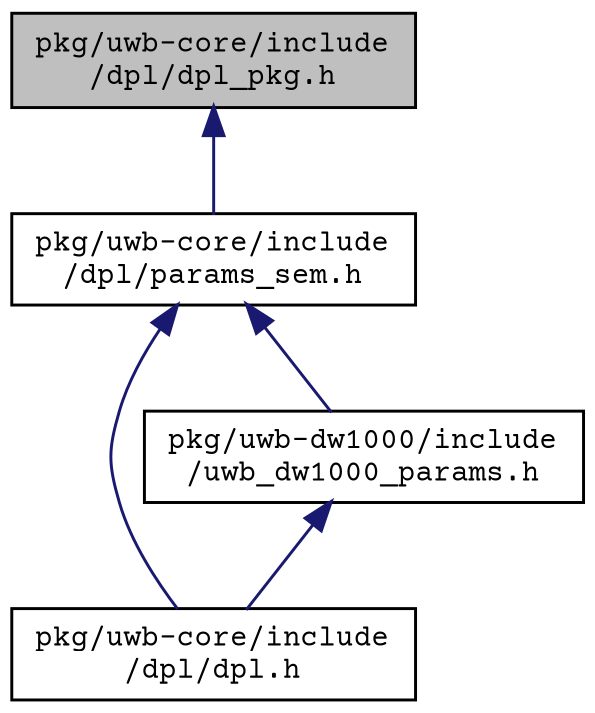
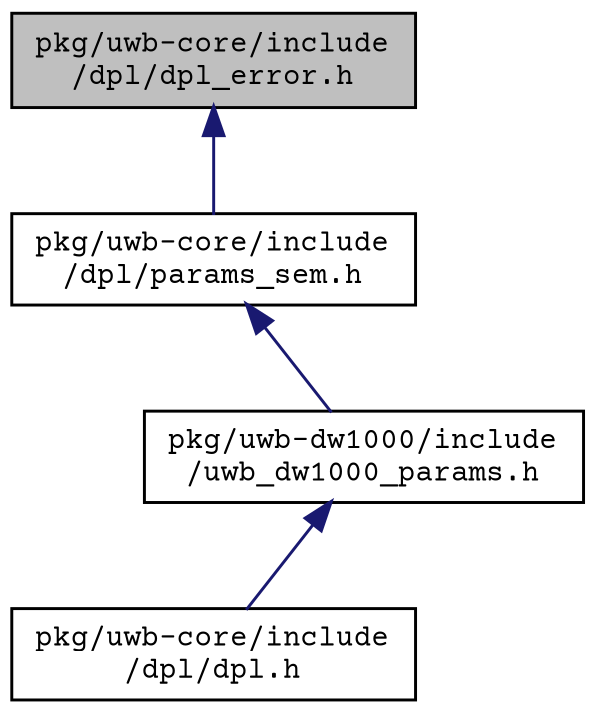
(214, 60) -> (214, 60)
(112, 472) -> none
